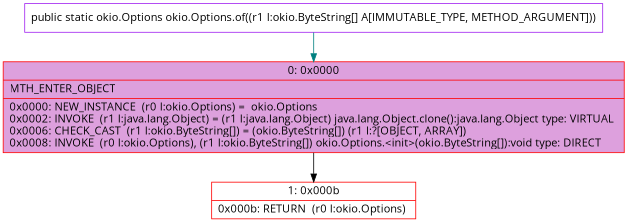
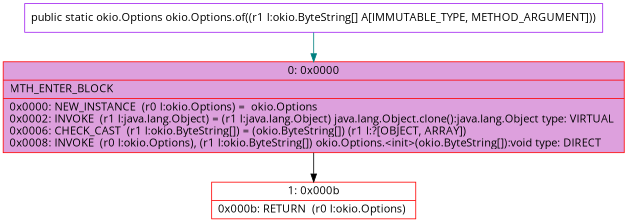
(63, 89) -> (61, 89)
